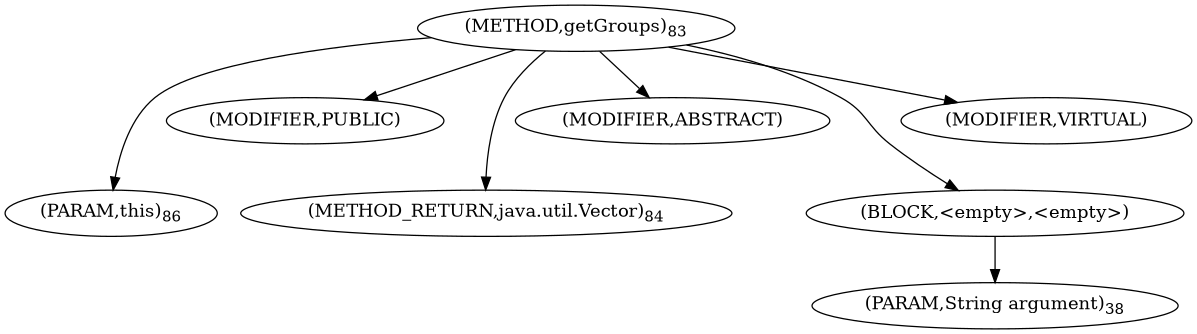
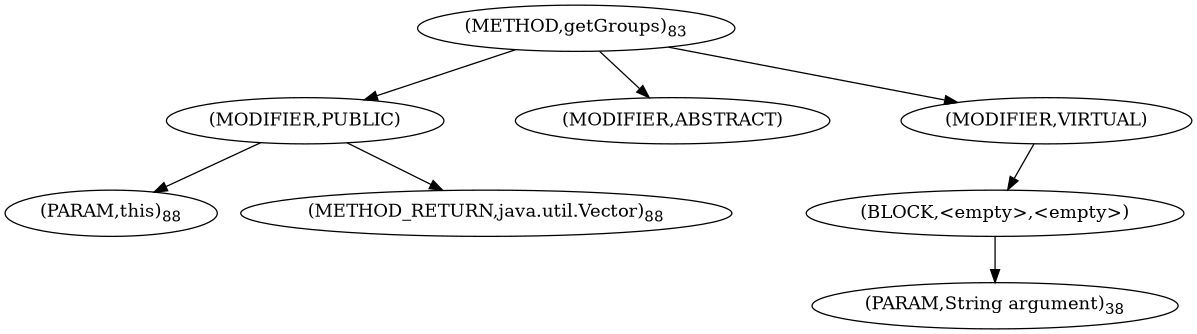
(245, 63) -> (213, 165)
(829, 92) -> (1024, 161)
(500, 107) -> (389, 164)
(172, 211) -> (172, 211)
(655, 211) -> (655, 211)
